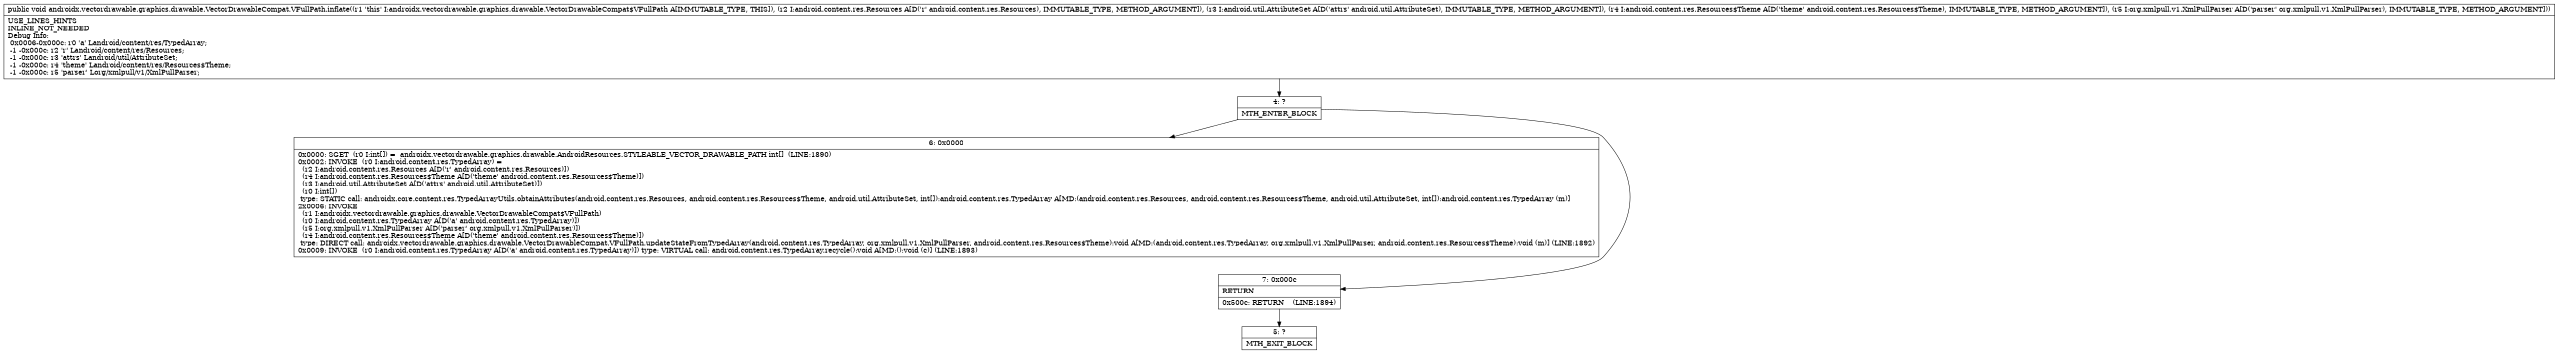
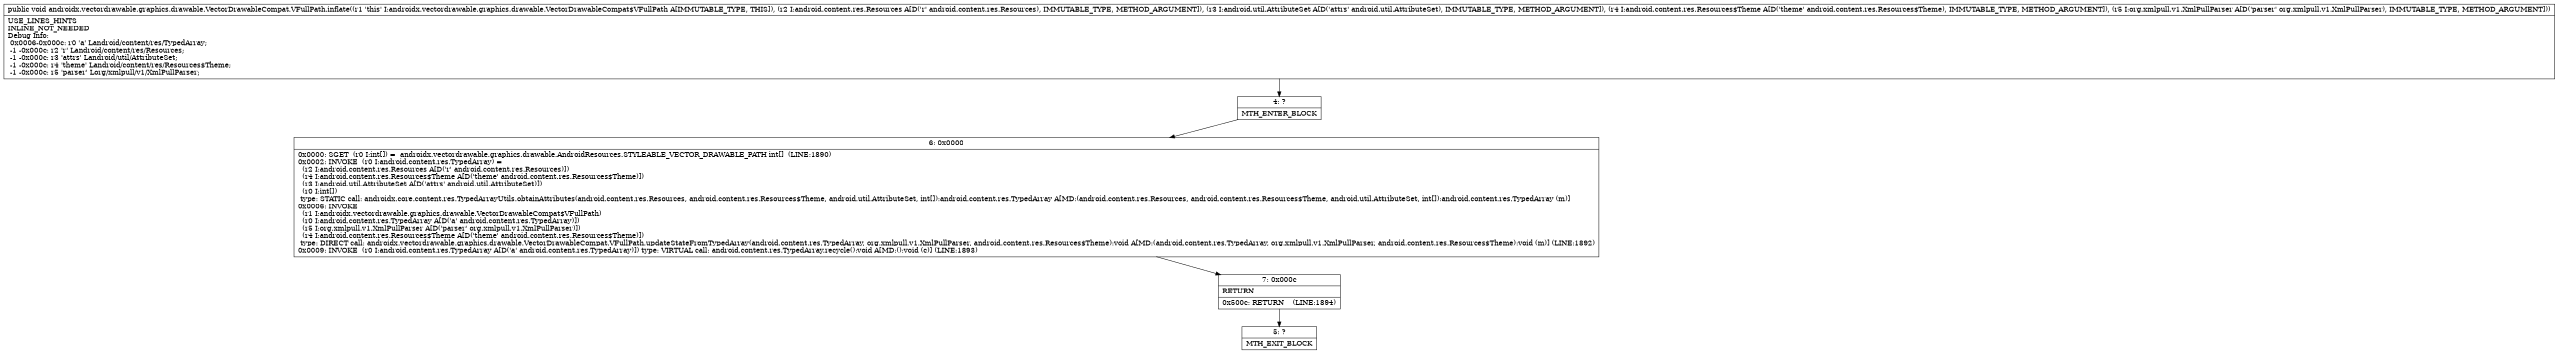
(1629, 185) -> (1186, 265)
(330, 206) -> (330, 206)
